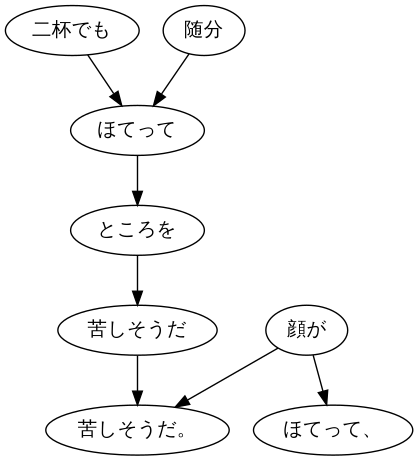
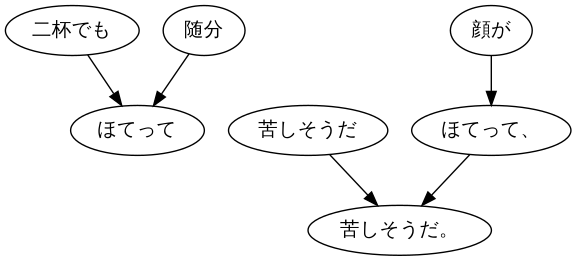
(137, 230) -> none
(233, 374) -> (451, 175)
